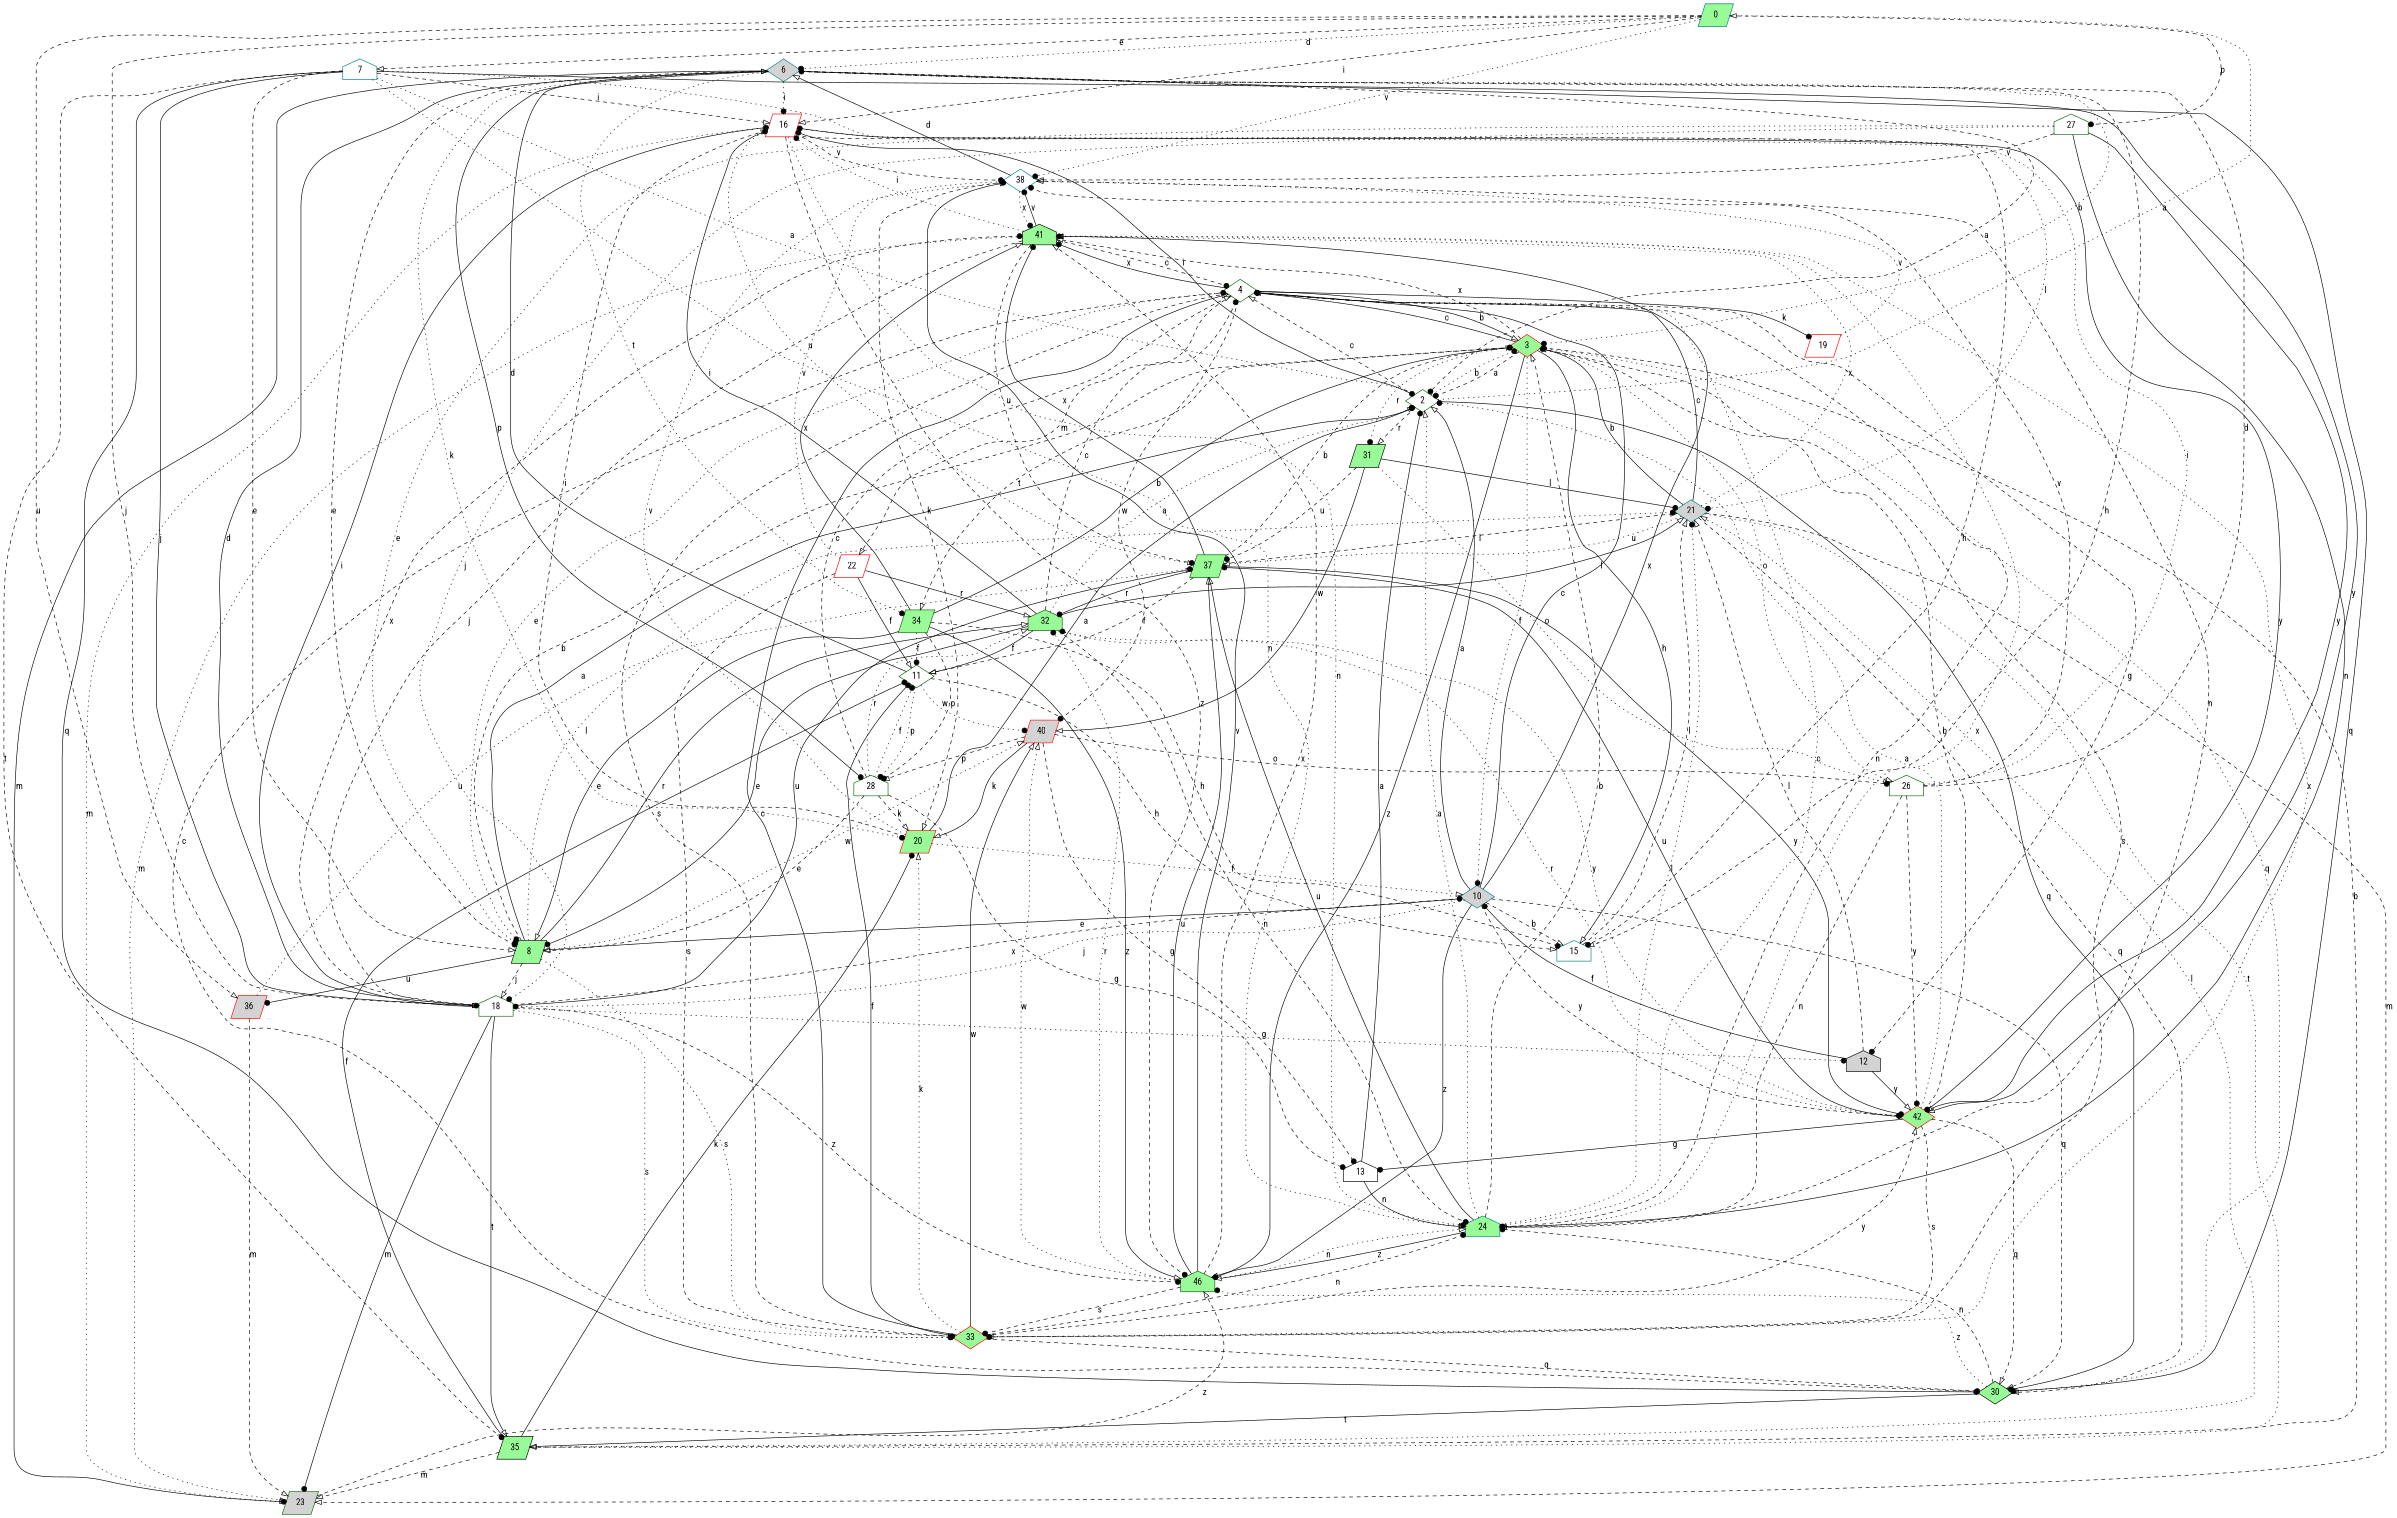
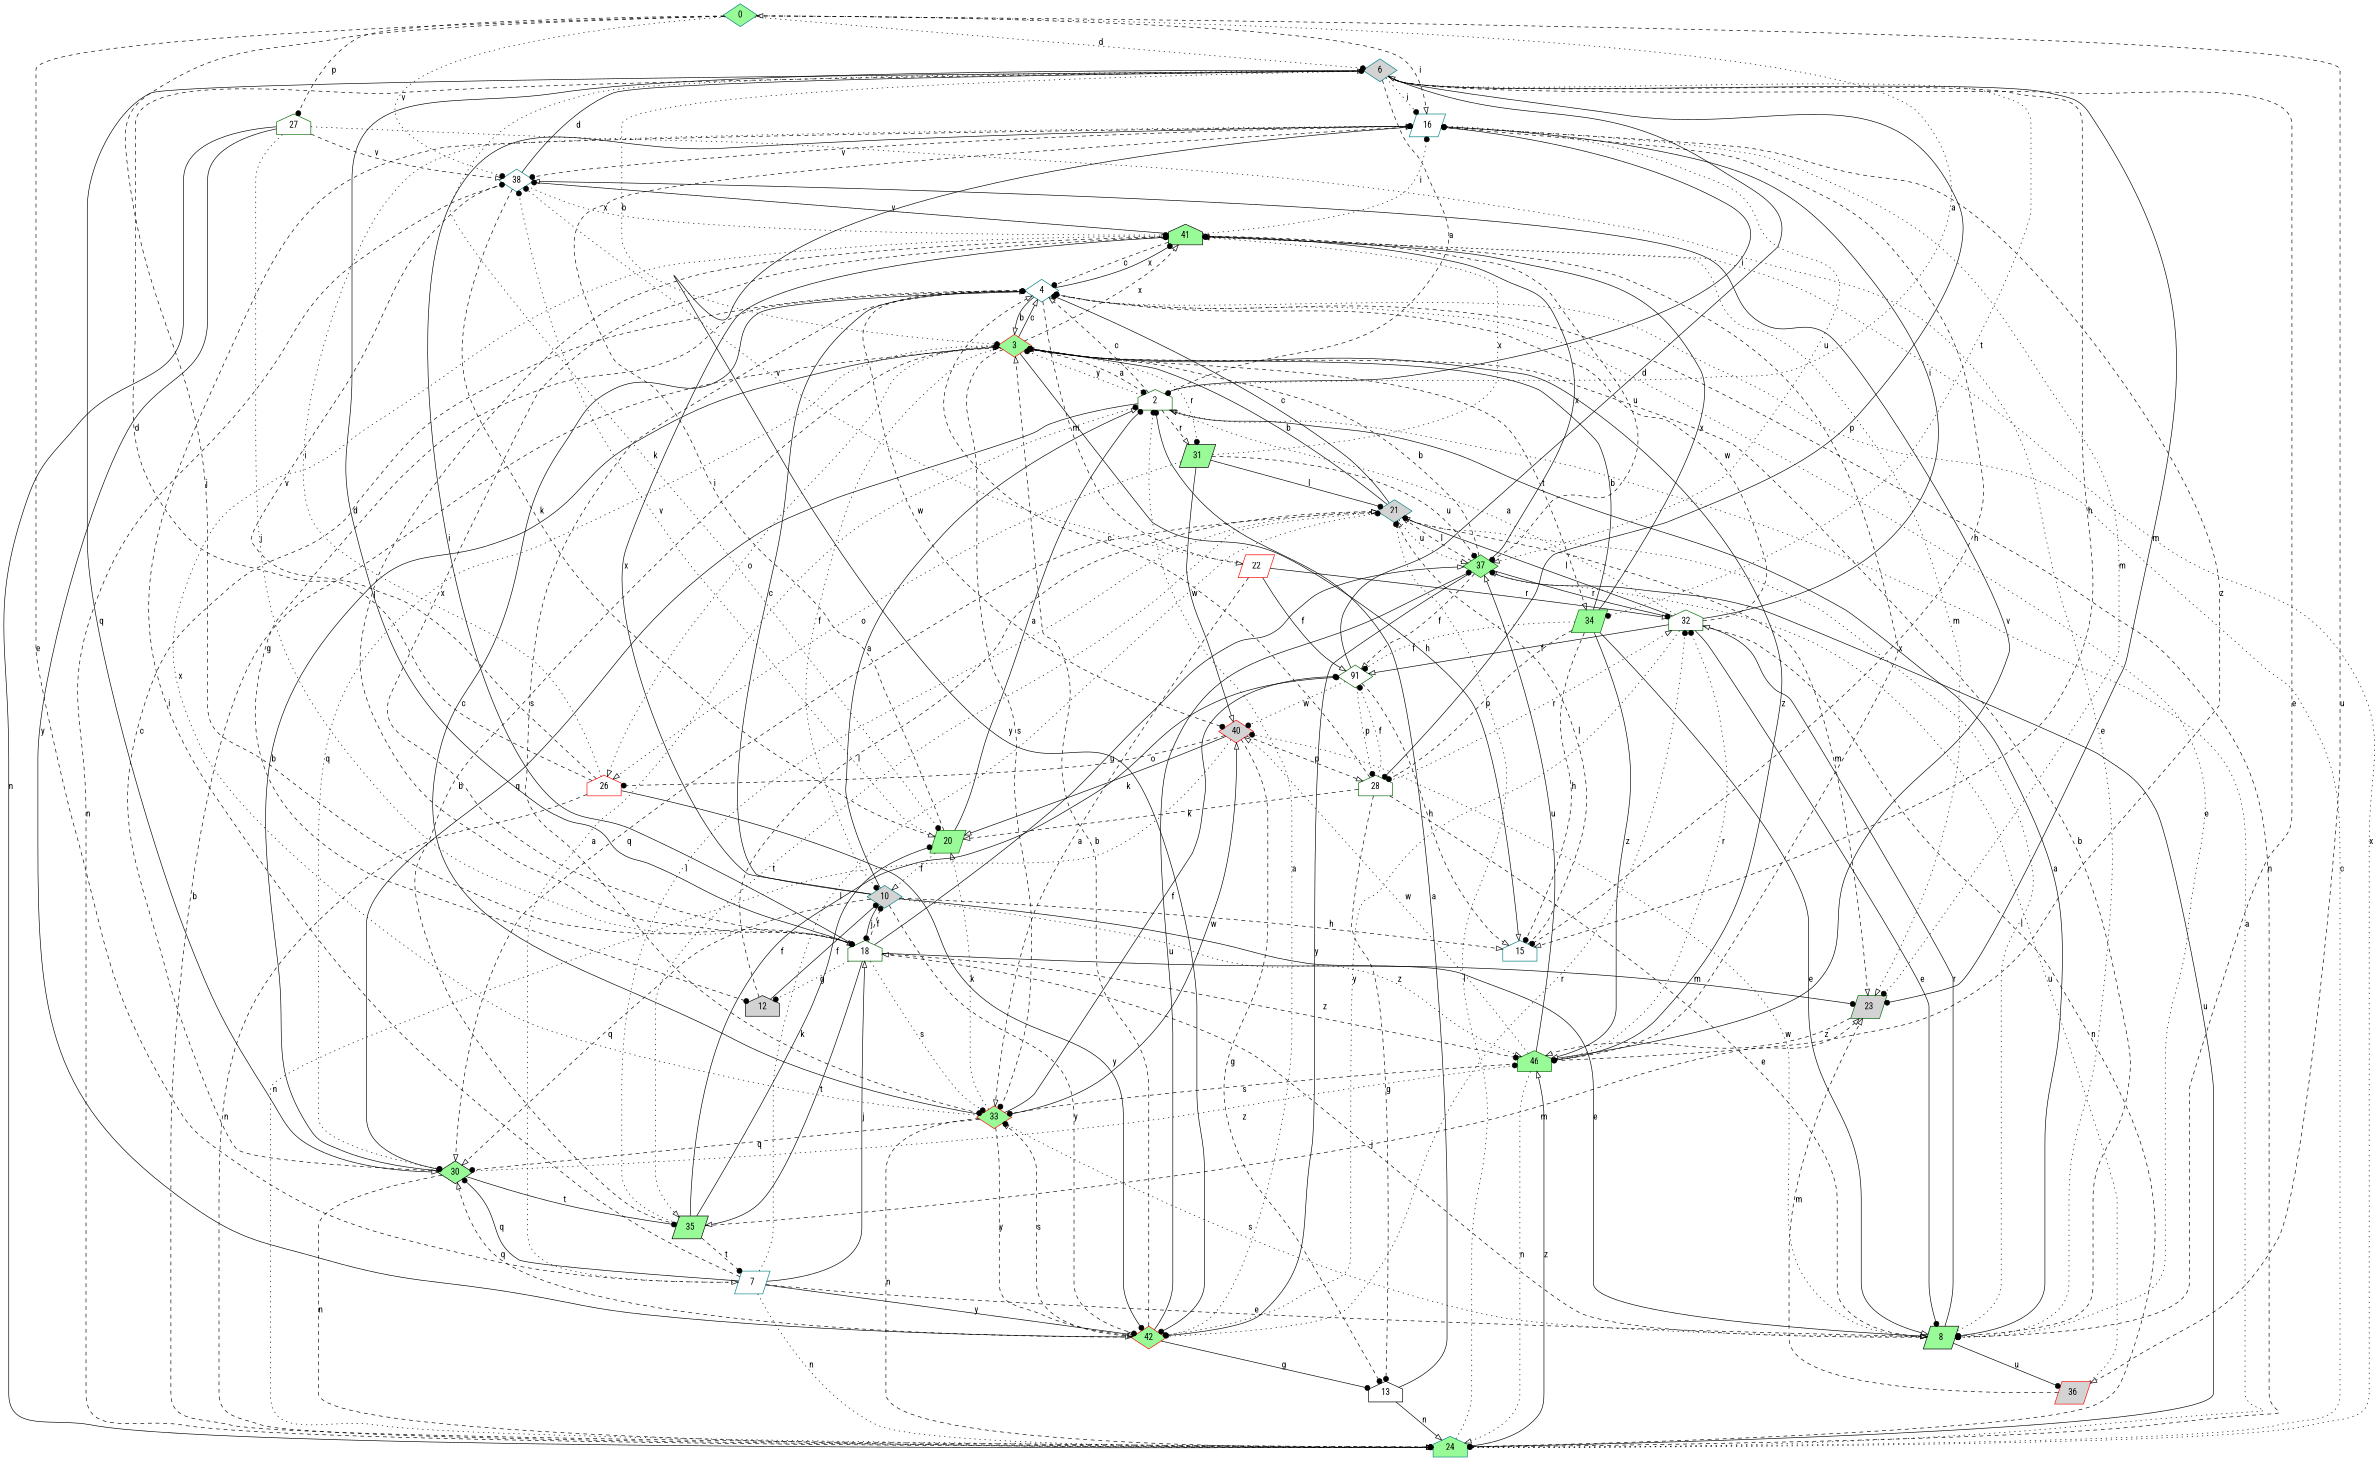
(1716, 15) -> (740, 15)
(360, 70) -> (752, 1282)
(784, 125) -> (1427, 125)
(1776, 261) -> (1498, 337)
(1240, 291) -> (1042, 291)
(1823, 346) -> none
(1477, 373) -> (1098, 373)
(1423, 401) -> (1155, 401)
(296, 448) -> (354, 168)
(1087, 456) -> (1728, 456)
(1331, 520) -> (270, 1305)
(2000, 526) -> (2369, 851)
(766, 558) -> (1906, 657)
(1208, 566) -> (1481, 566)
none -> (358, 600)
(1045, 621) -> (1686, 621)
(917, 676) -> (1355, 676)
(89, 705) -> (2047, 384)
(4, 715) -> (720, 1253)
(1041, 732) -> (1236, 732)
(1906, 787) -> (604, 787)
(918, 842) -> (948, 842)
(774, 868) -> (1707, 948)
(1534, 924) -> (1331, 924)
(1912, 948) -> (957, 972)
(689, 952) -> (1080, 842)
(1014, 952) -> (878, 924)
(994, 968) -> (871, 919)
(1889, 1088) -> none
(1434, 1150) -> (1216, 959)
(1258, 1420) -> (567, 1205)
